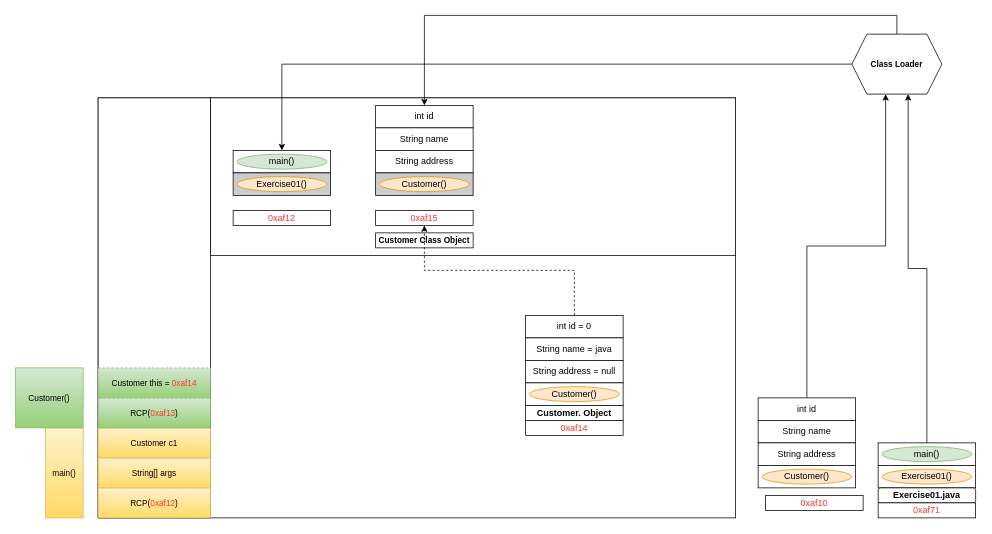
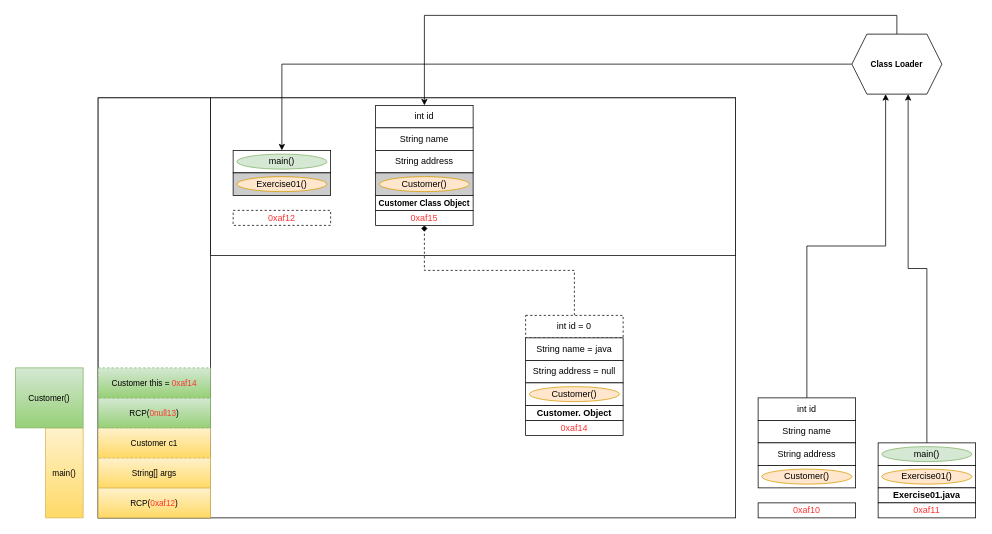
(282, 218) -> (282, 218)
(424, 240) -> (424, 240)
(424, 240) -> (424, 203)
(574, 327) -> (574, 327)
(154, 413) -> (154, 413)
(154, 443) -> (154, 443)
(927, 495) -> (927, 495)
(814, 503) -> (807, 510)
(927, 510) -> (927, 510)
